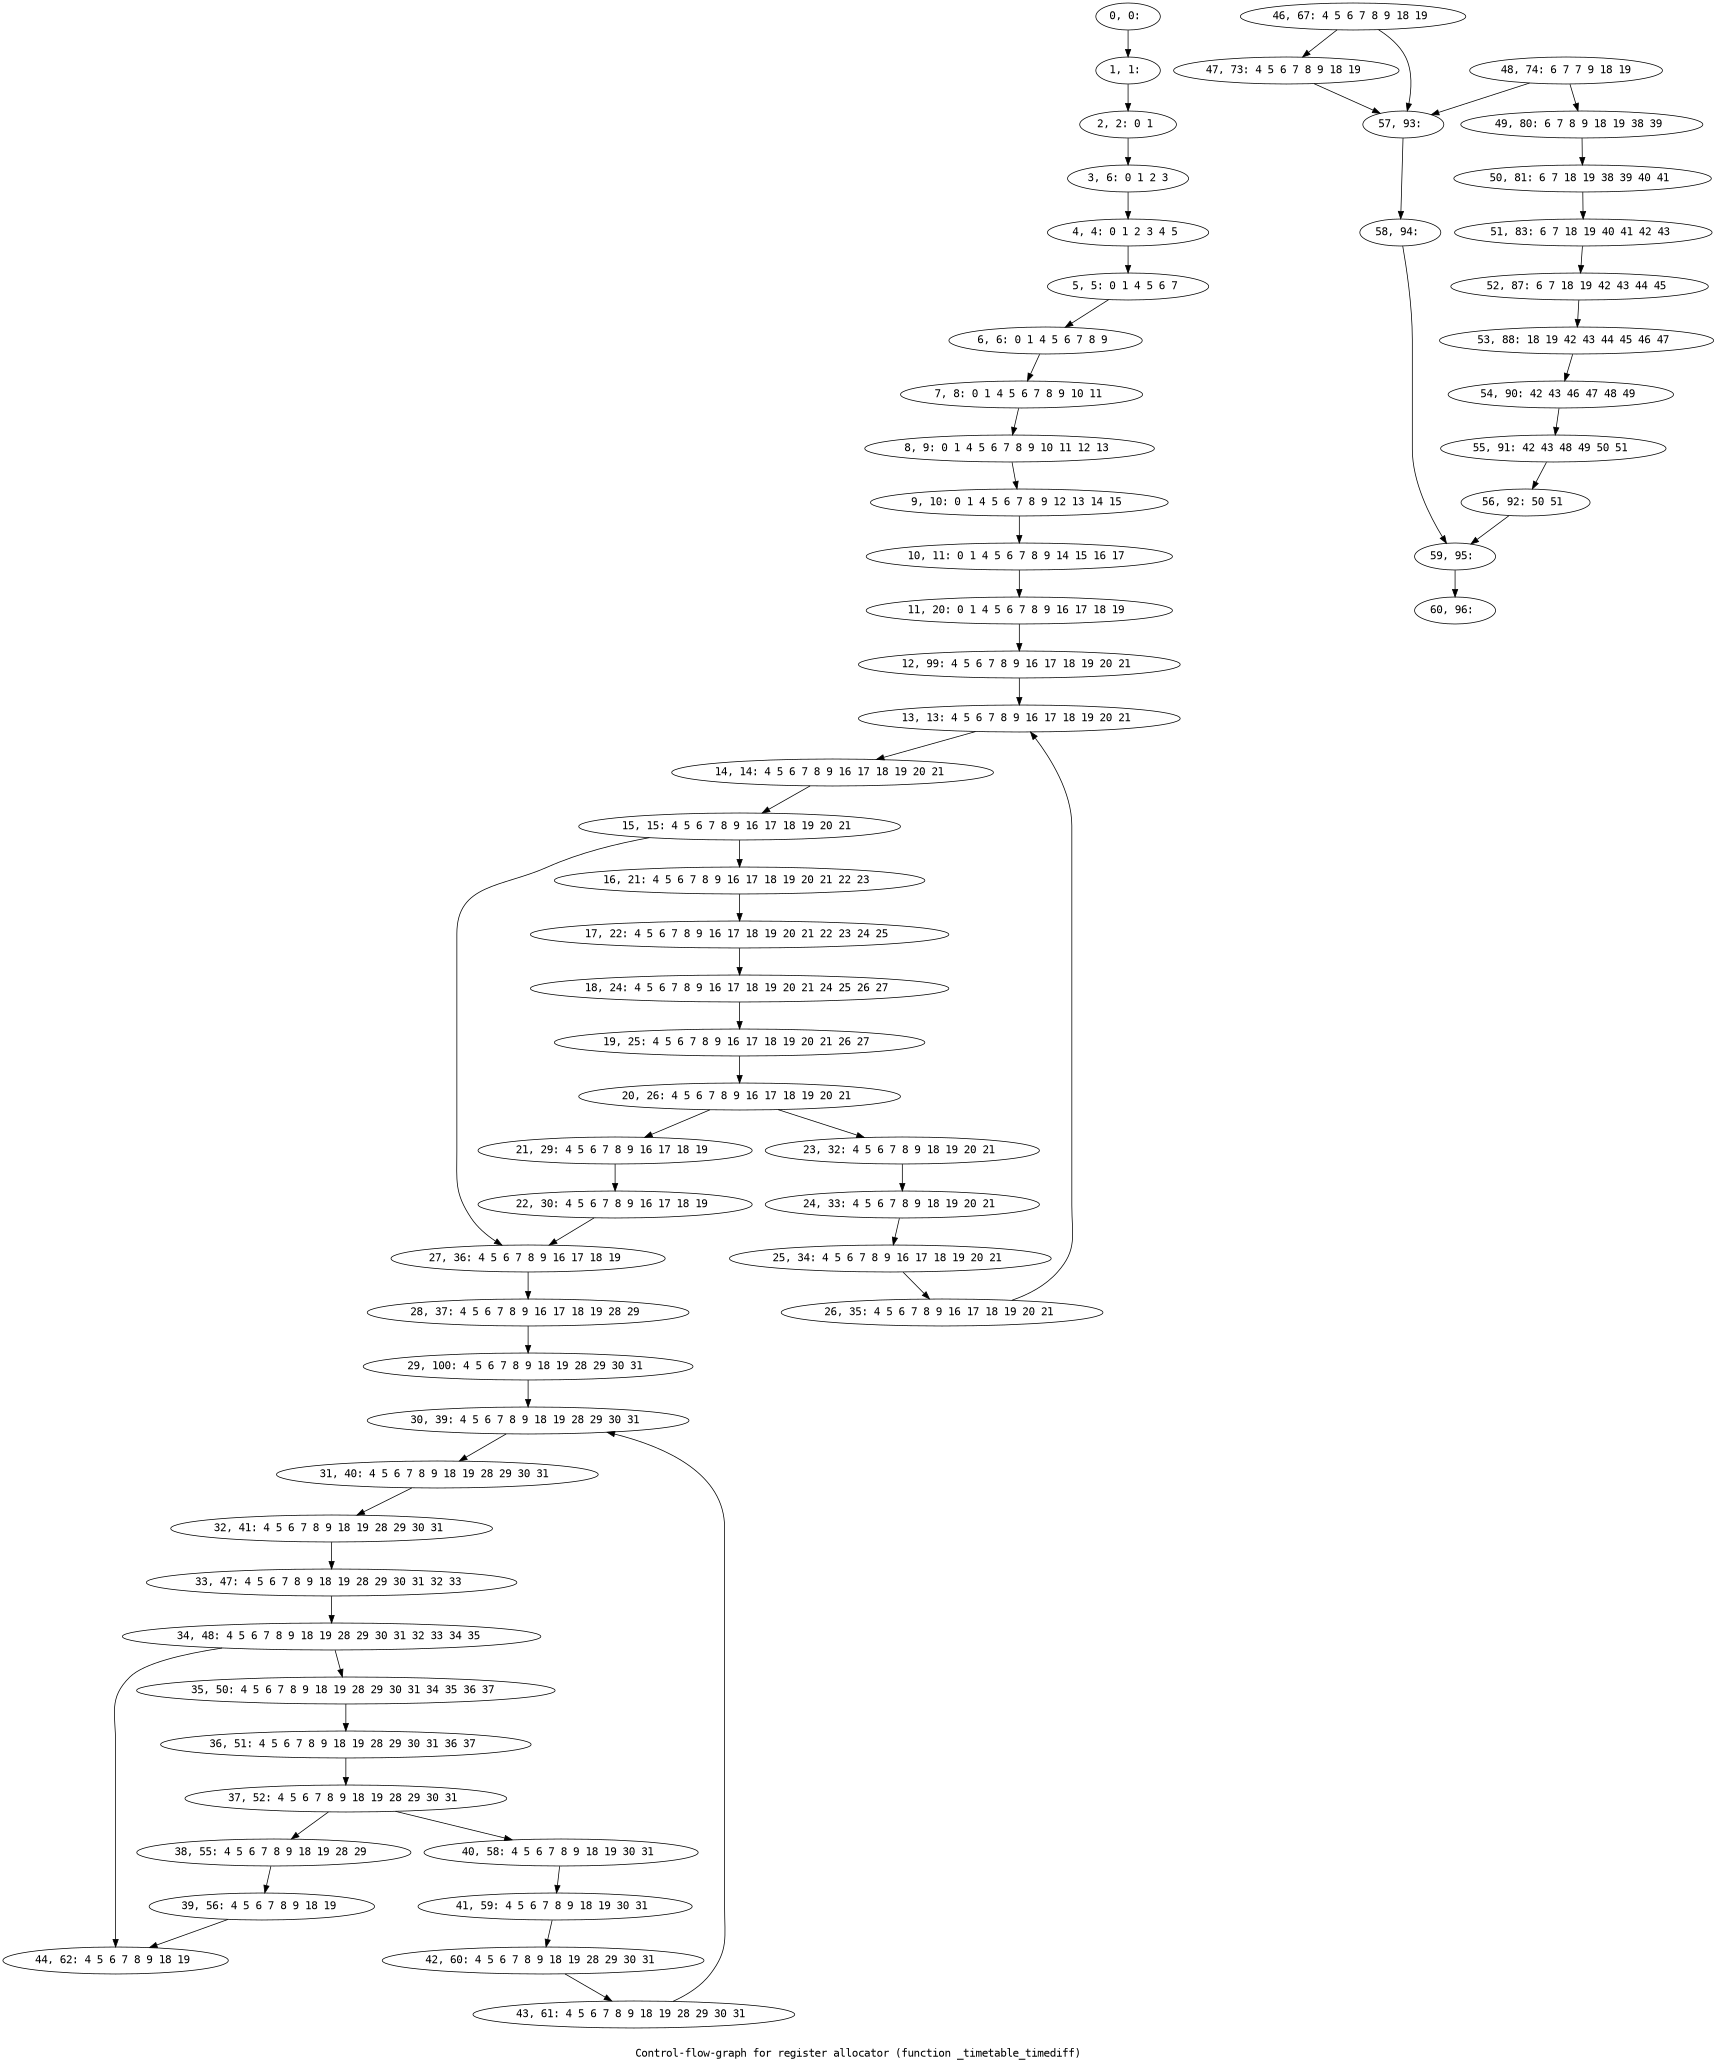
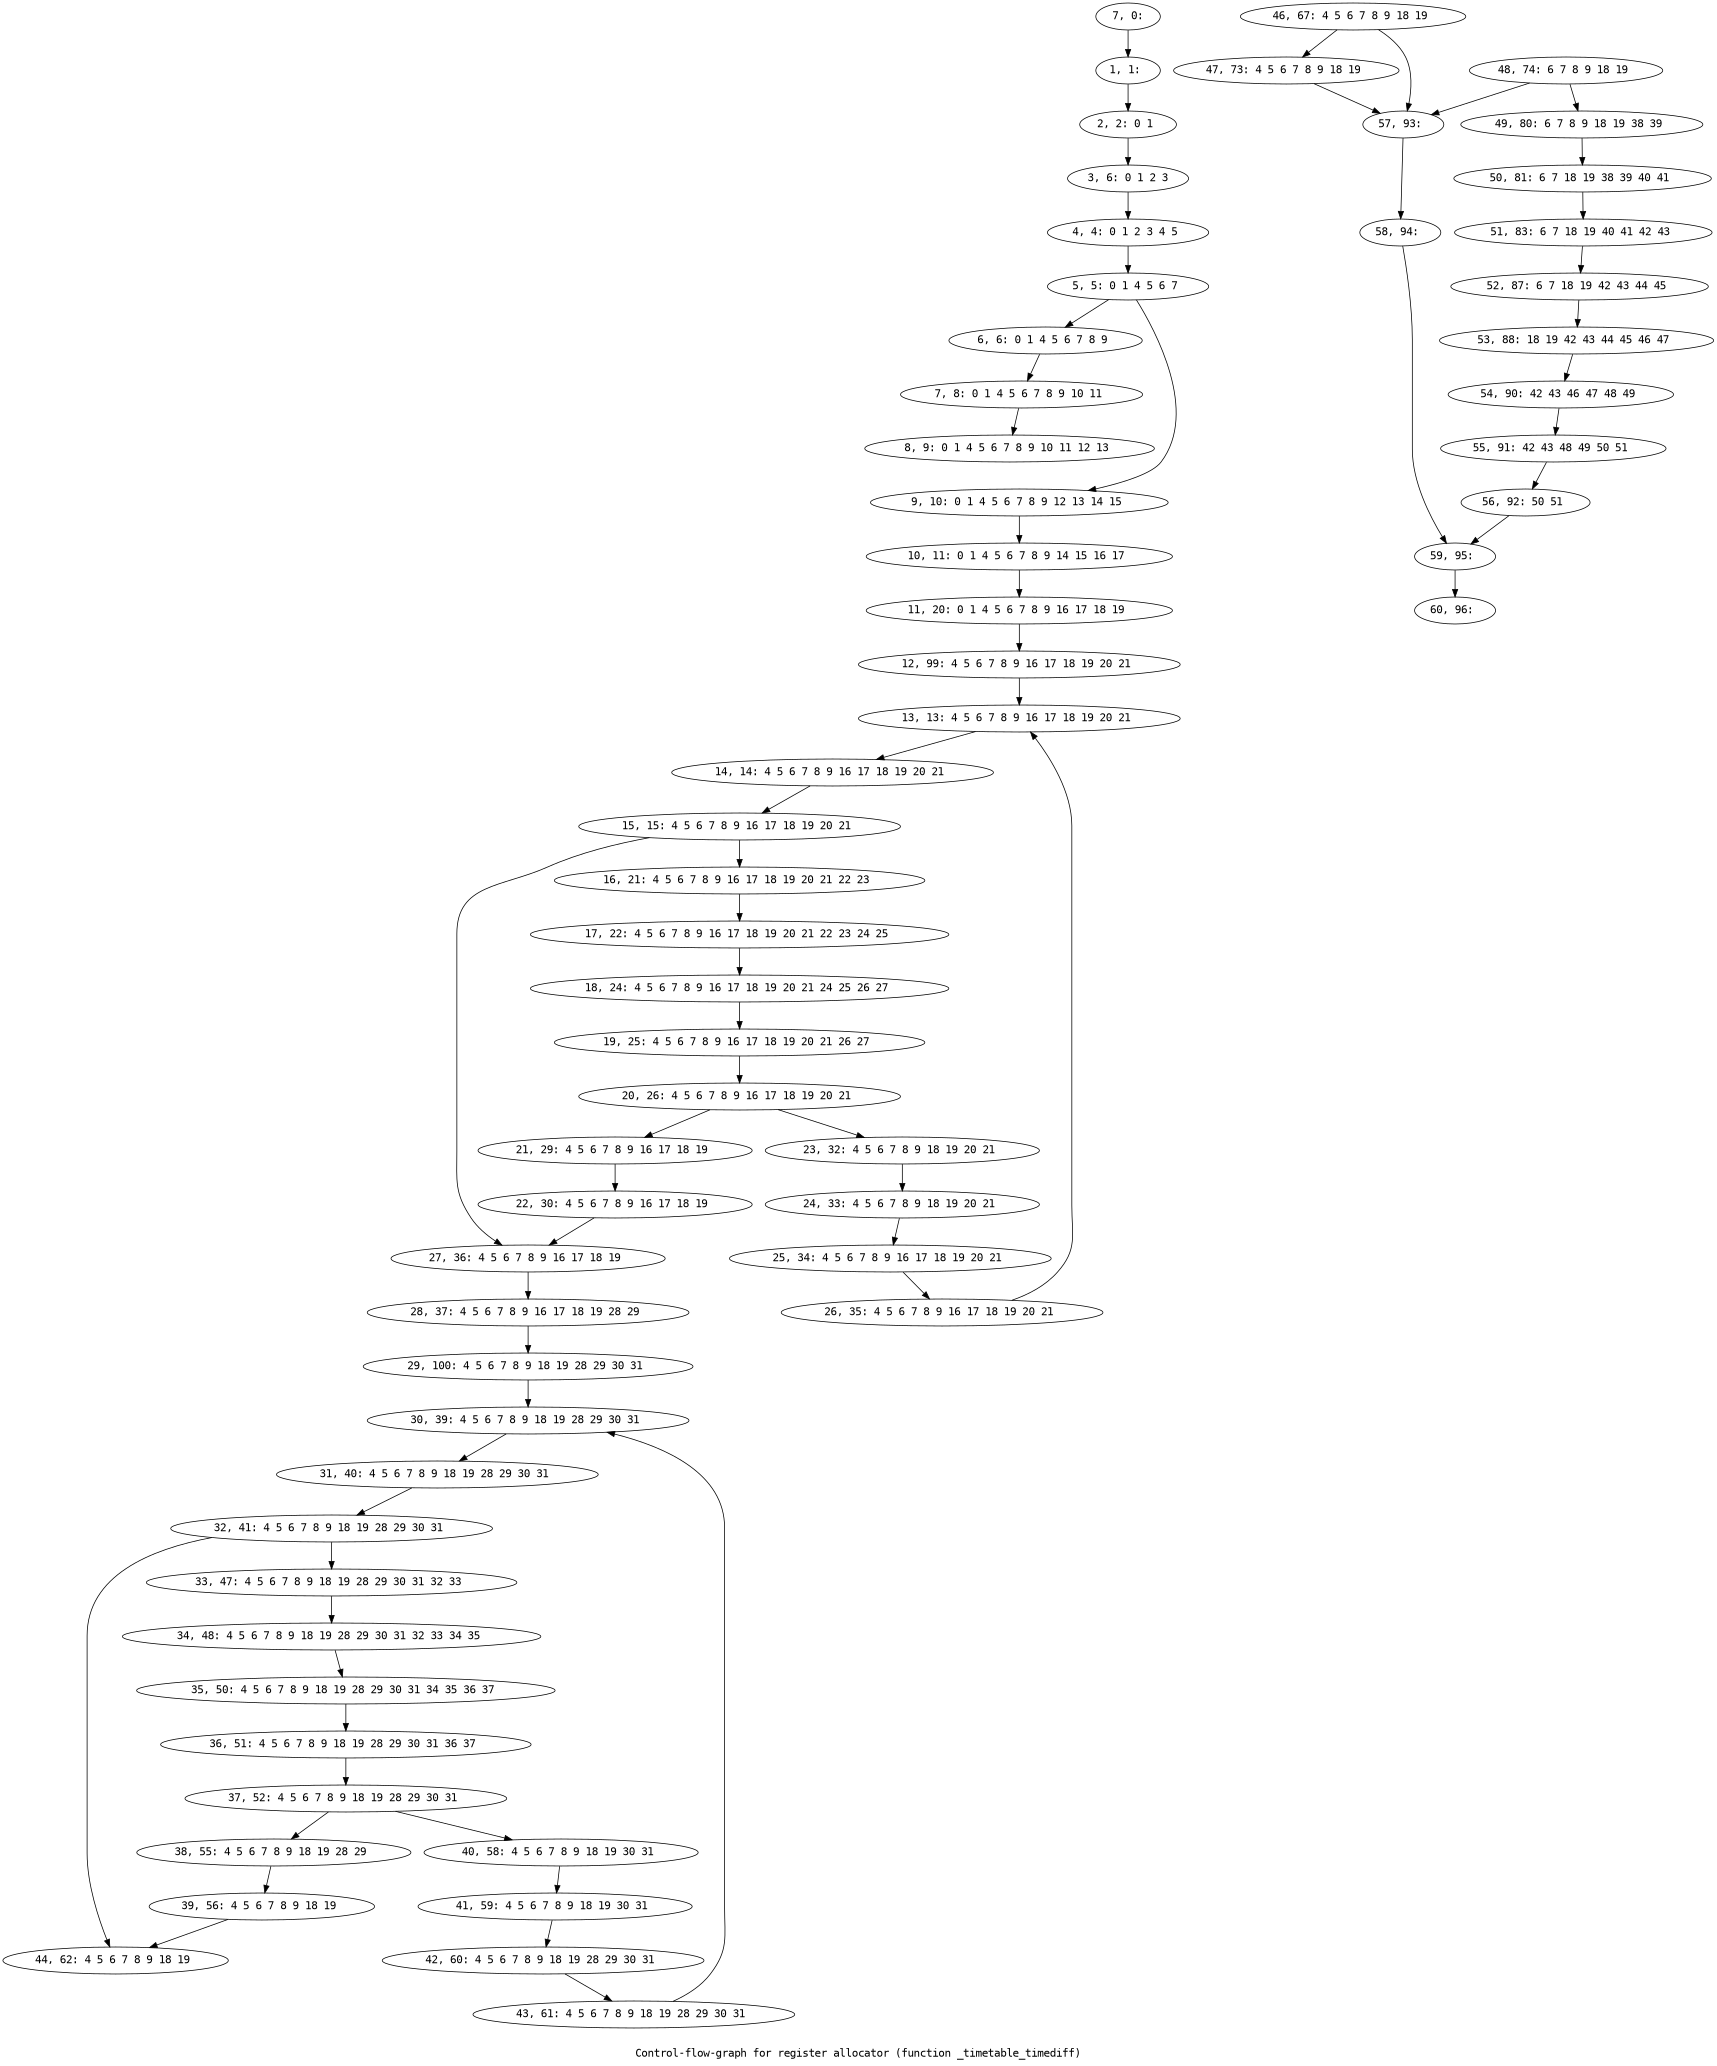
(1128, 16) -> (1128, 16)
(1566, 70) -> (1566, 70)
(1014, 472) -> (1176, 414)
(116, 1757) -> (87, 1703)
